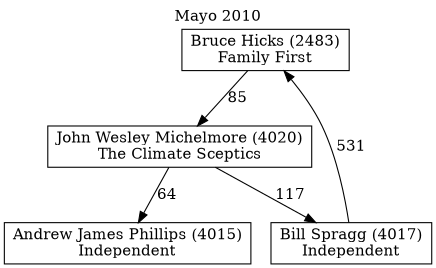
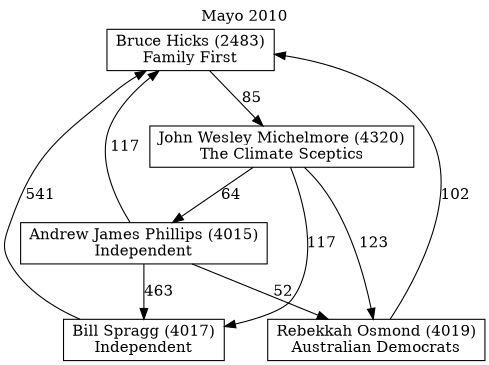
none -> (106, 145)
(180, 147) -> (282, 147)
(351, 147) -> (41, 195)
none -> (144, 286)
none -> (376, 340)
